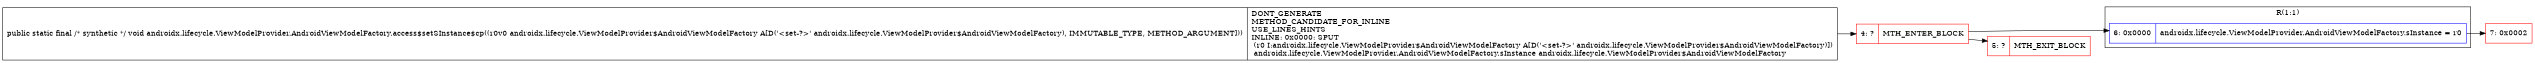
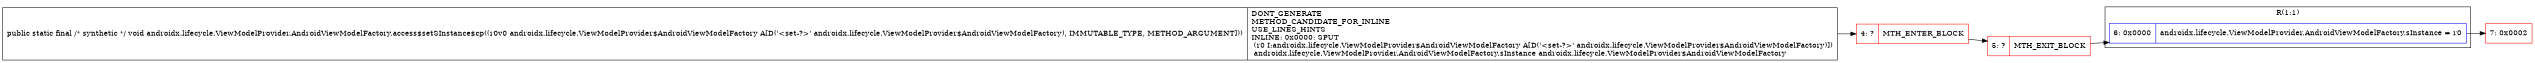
(2036, 31) -> (2097, 43)
